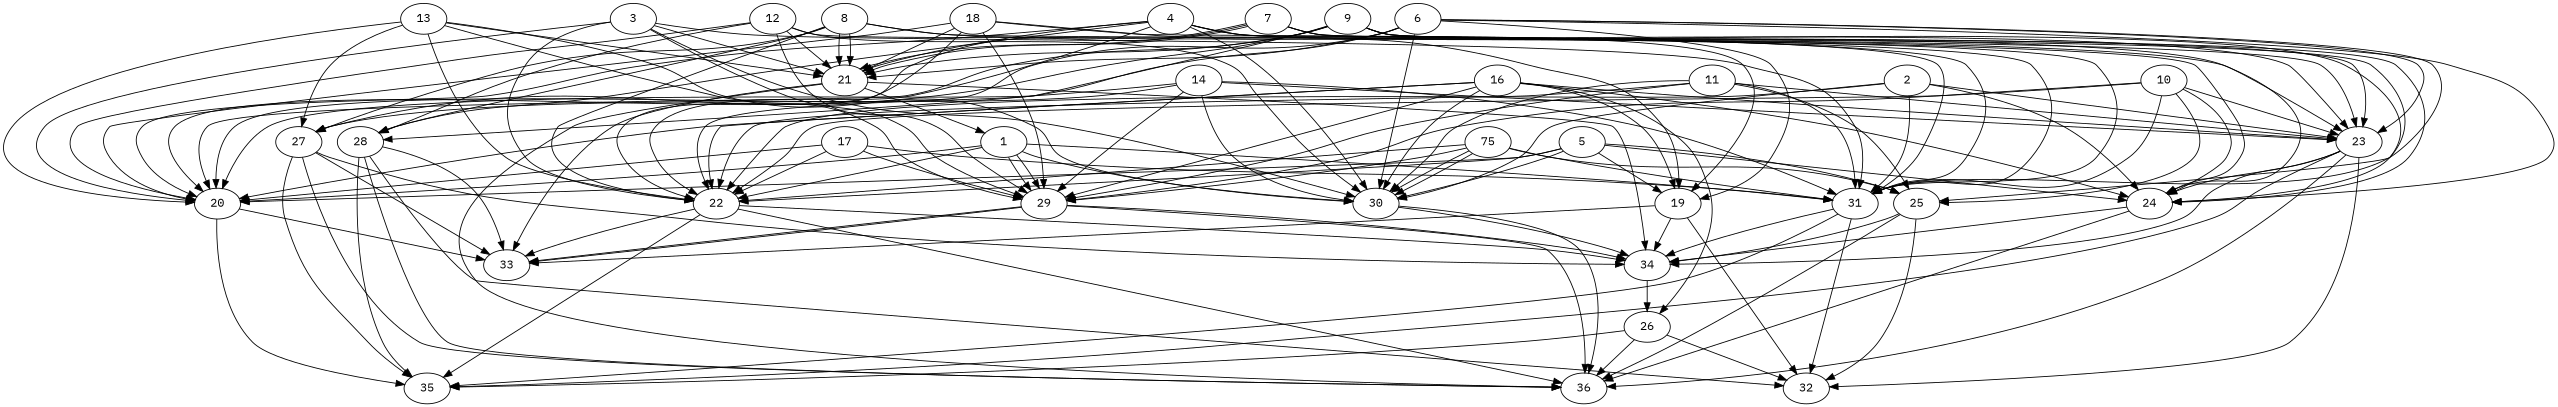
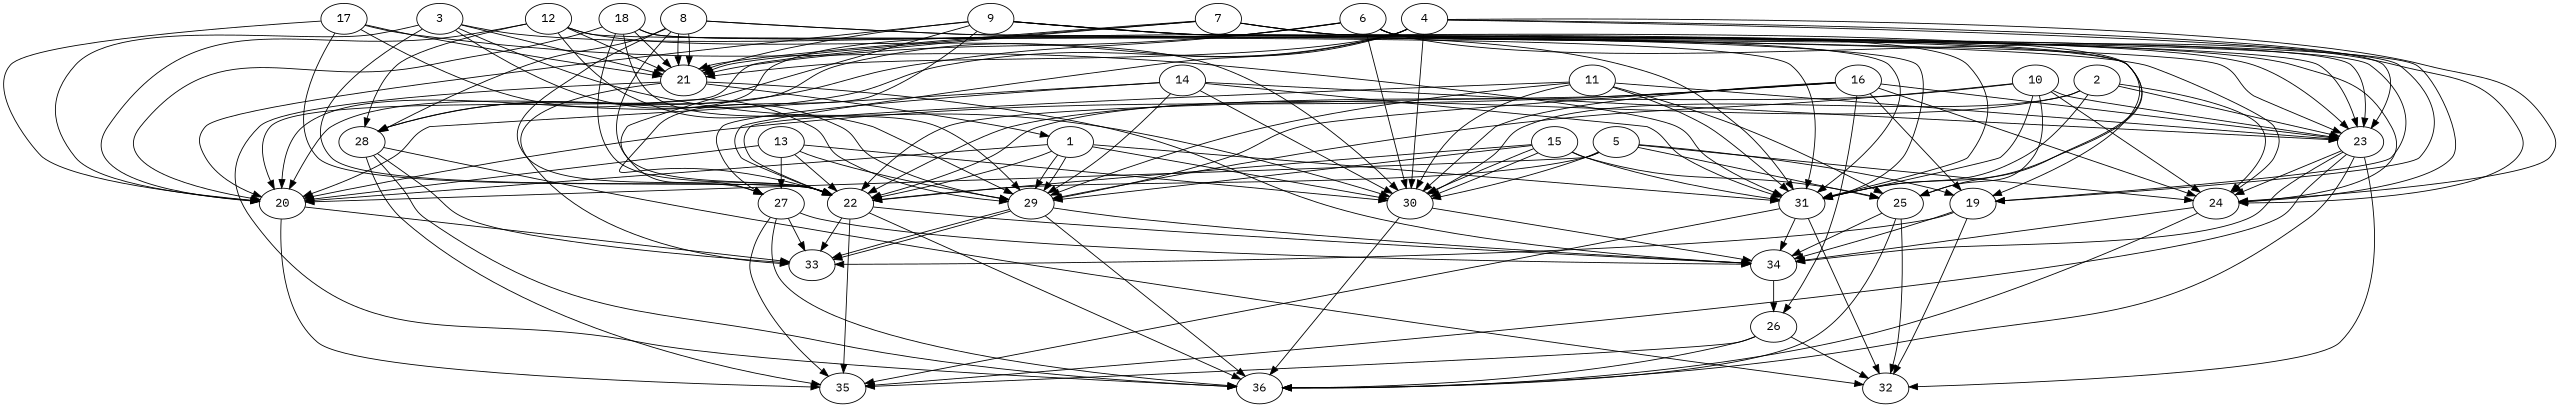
(630, 49) -> (509, 52)
(1488, 142) -> (1555, 142)
